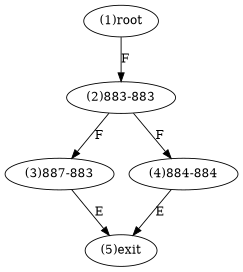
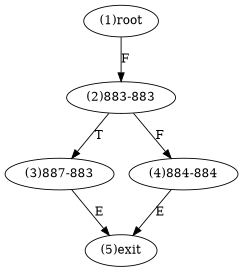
(99, 136) -> (99, 136)
